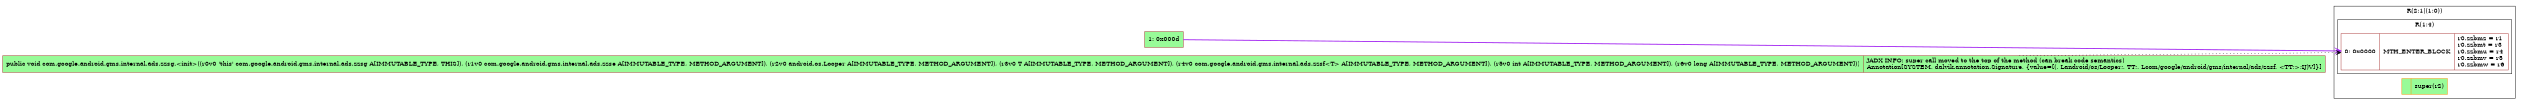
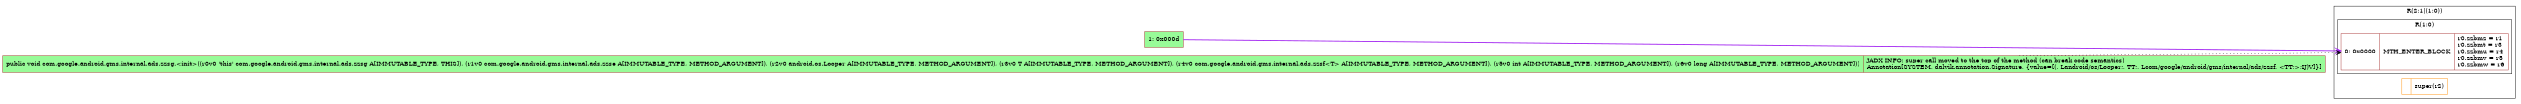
(2425, 25) -> (2425, 25)
(2425, 86) -> (2425, 86)
